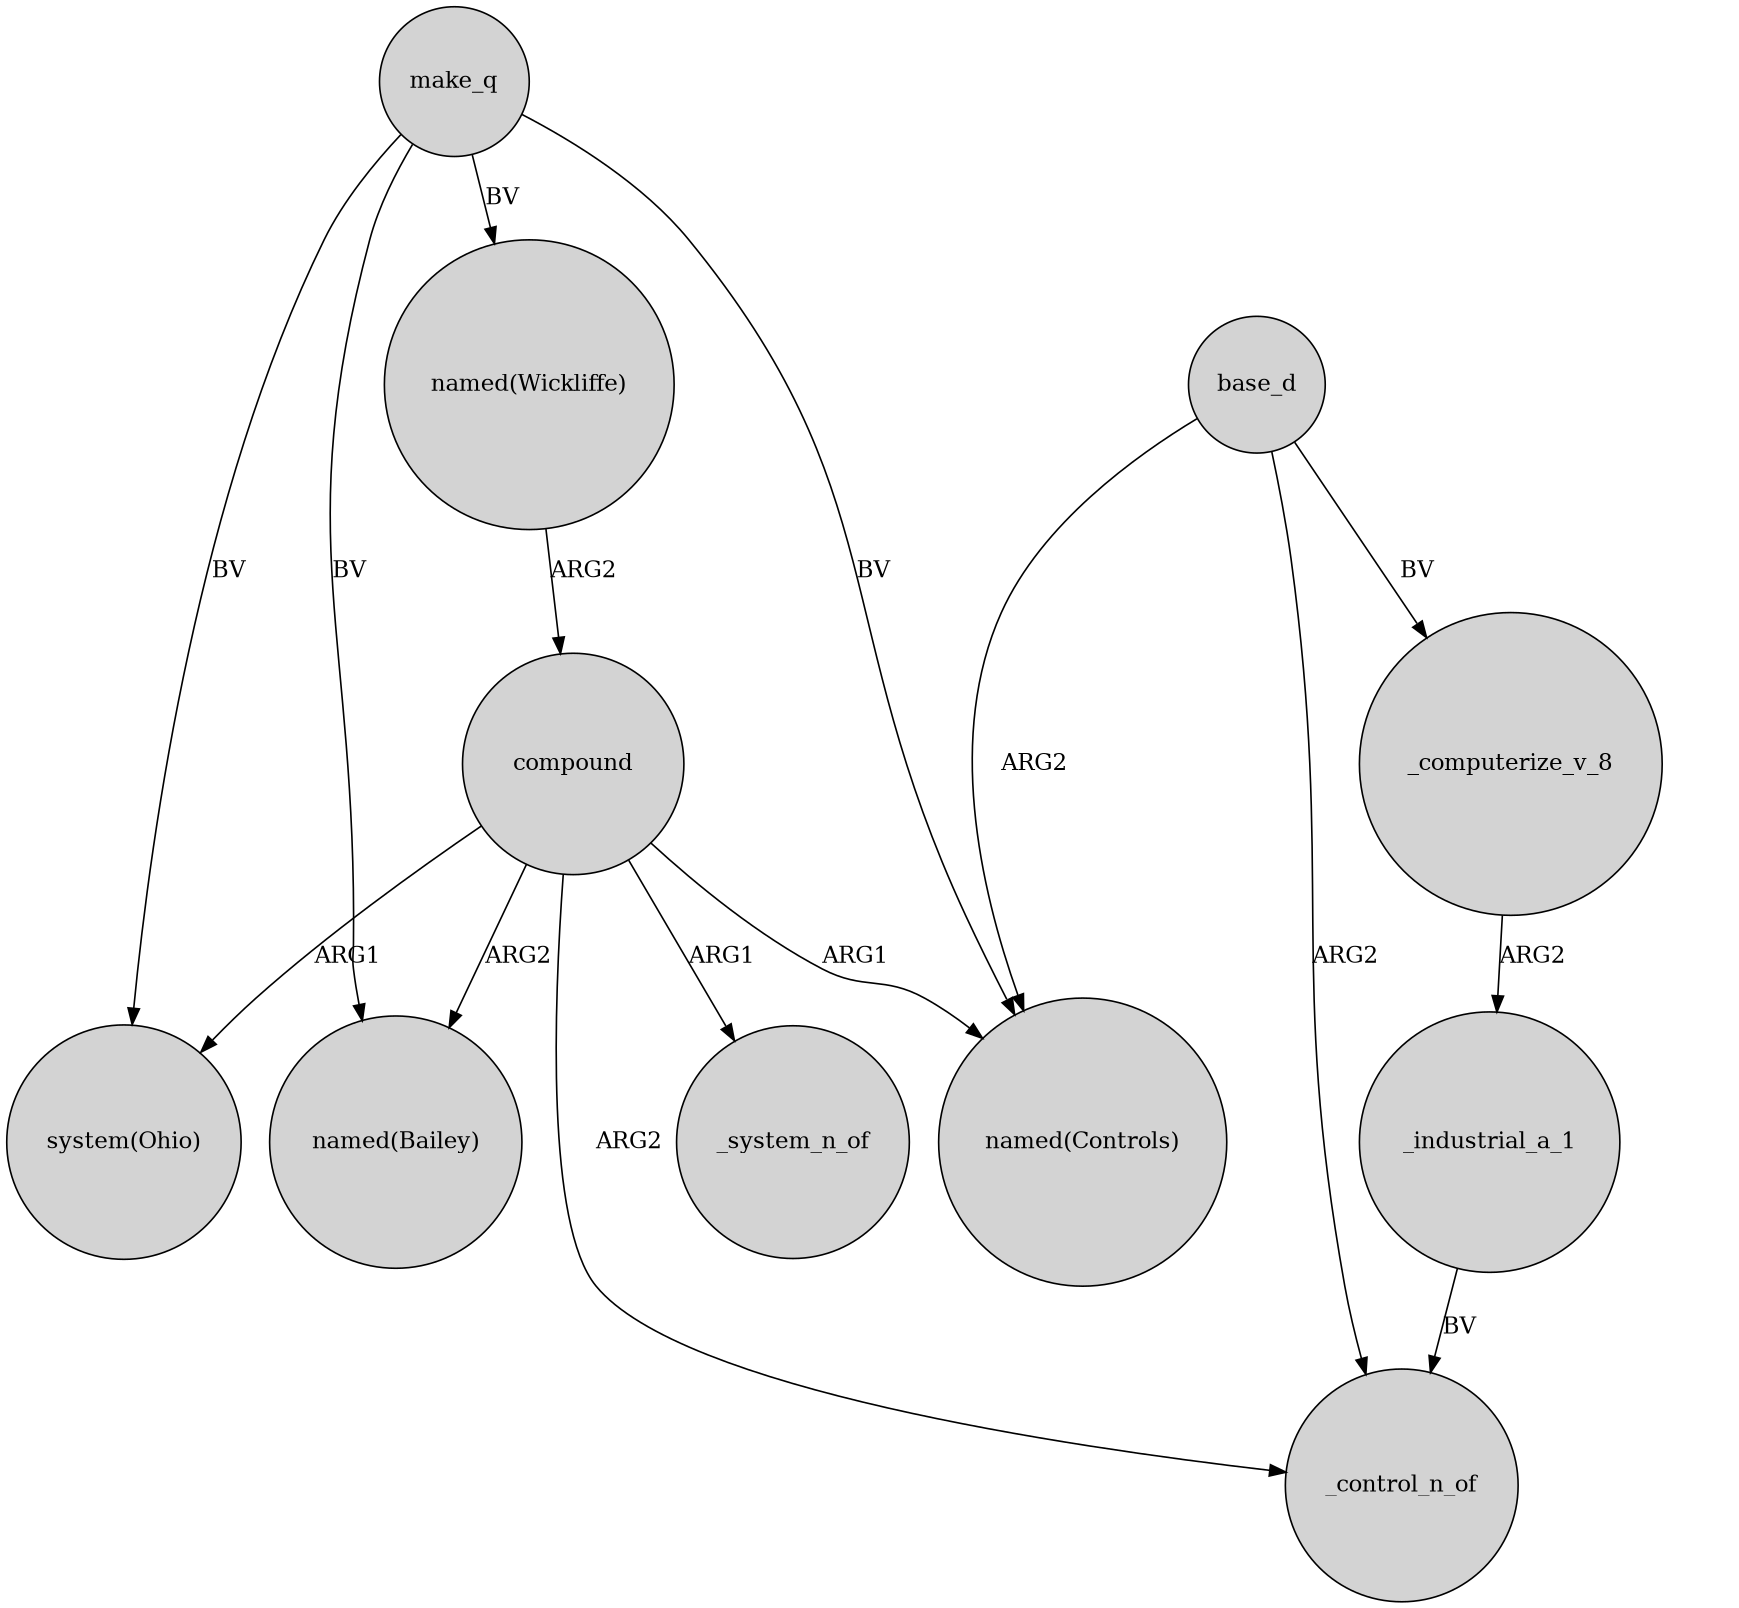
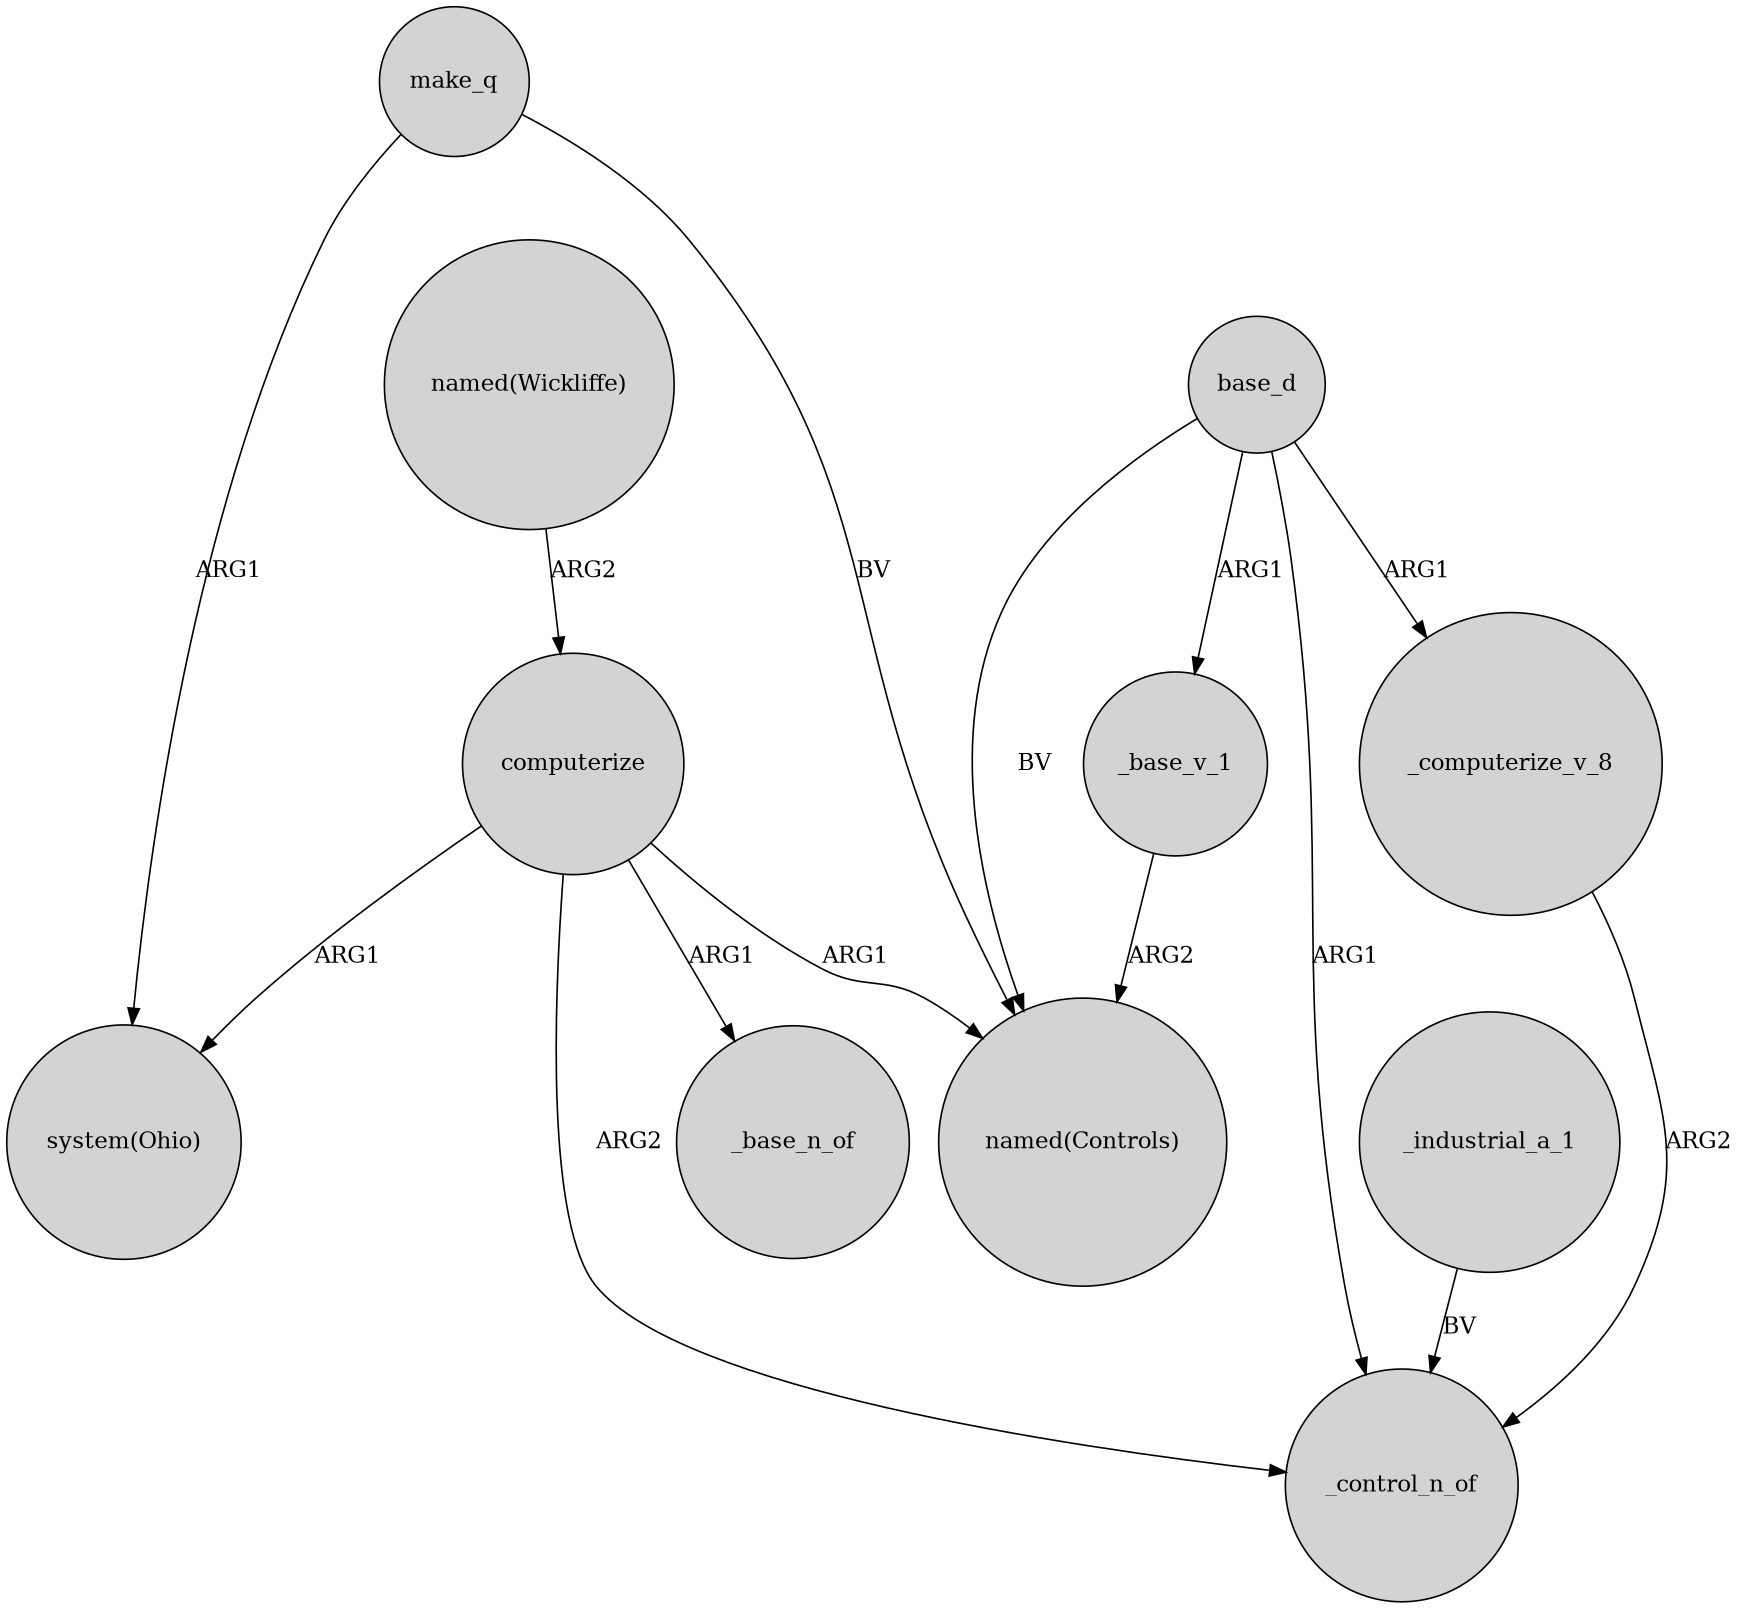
(481, 191) -> none
(229, 571) -> (229, 571)
(1417, 571) -> (1417, 571)
(573, 764) -> (573, 764)
(1035, 764) -> (1035, 764)
none -> (1175, 764)
(1500, 955) -> (1666, 1175)
(1346, 957) -> (1346, 957)
(396, 1142) -> none
(793, 1142) -> (793, 1142)
